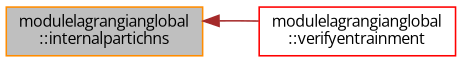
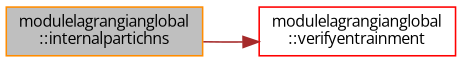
(239, 21) -> (223, 42)
